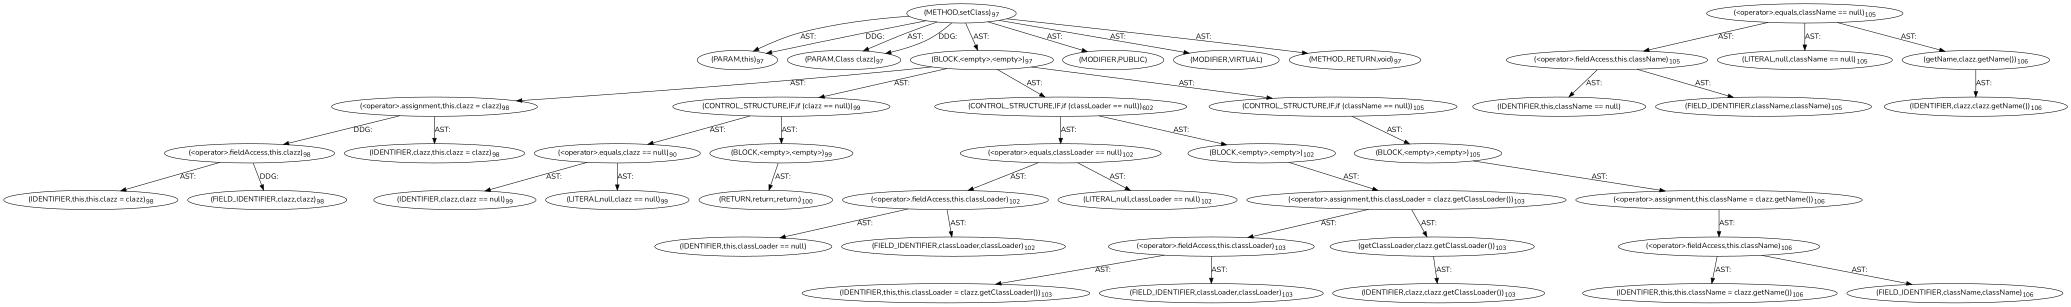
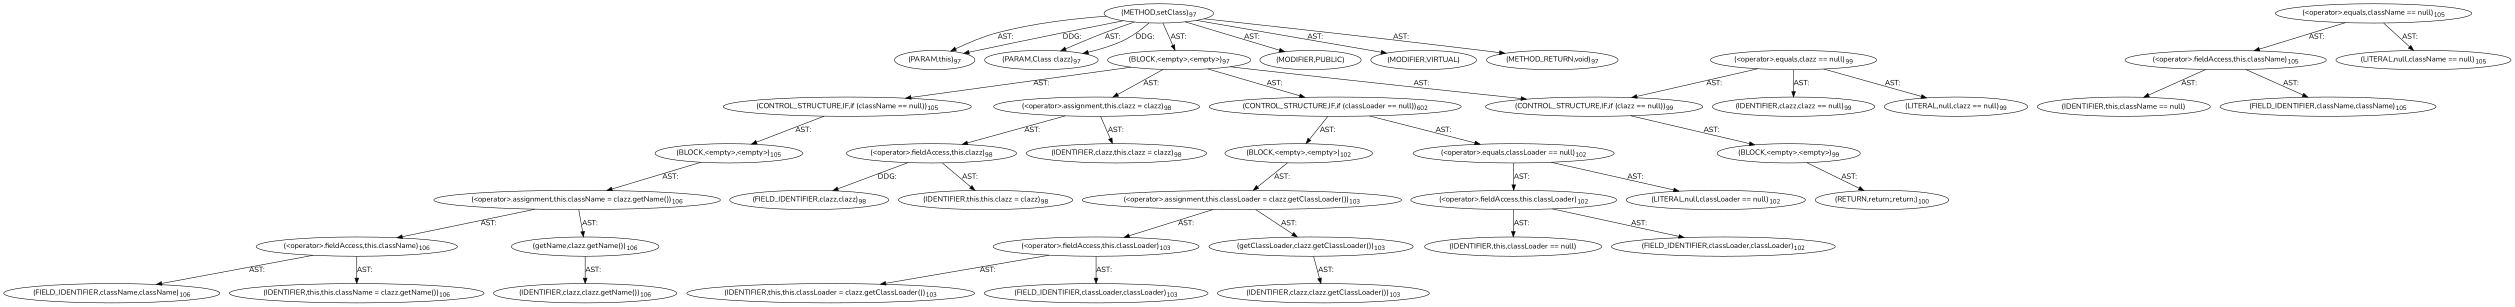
(1888, 36) -> (581, 221)
(702, 129) -> (1697, 83)
(364, 130) -> (1033, 130)
(673, 153) -> (1849, 59)
